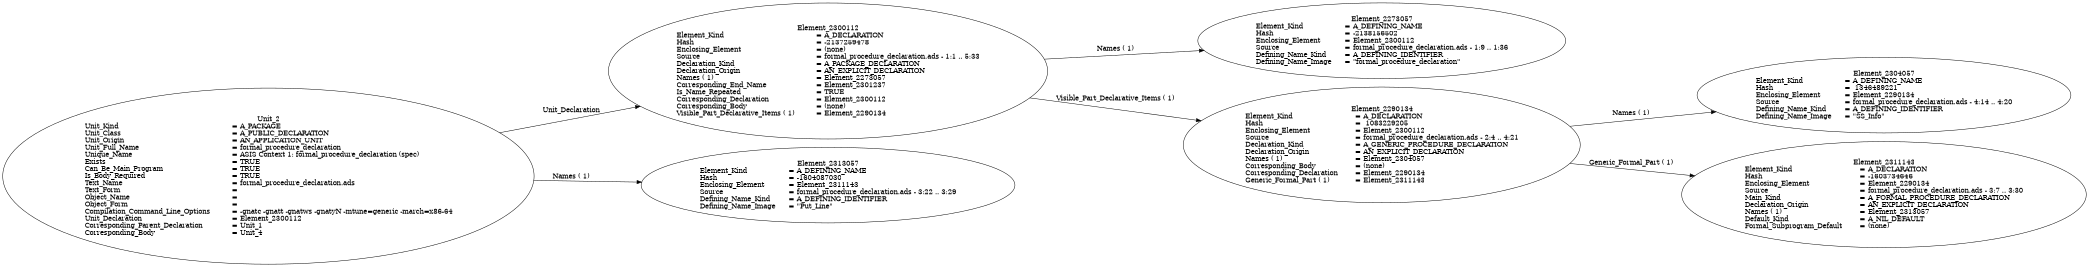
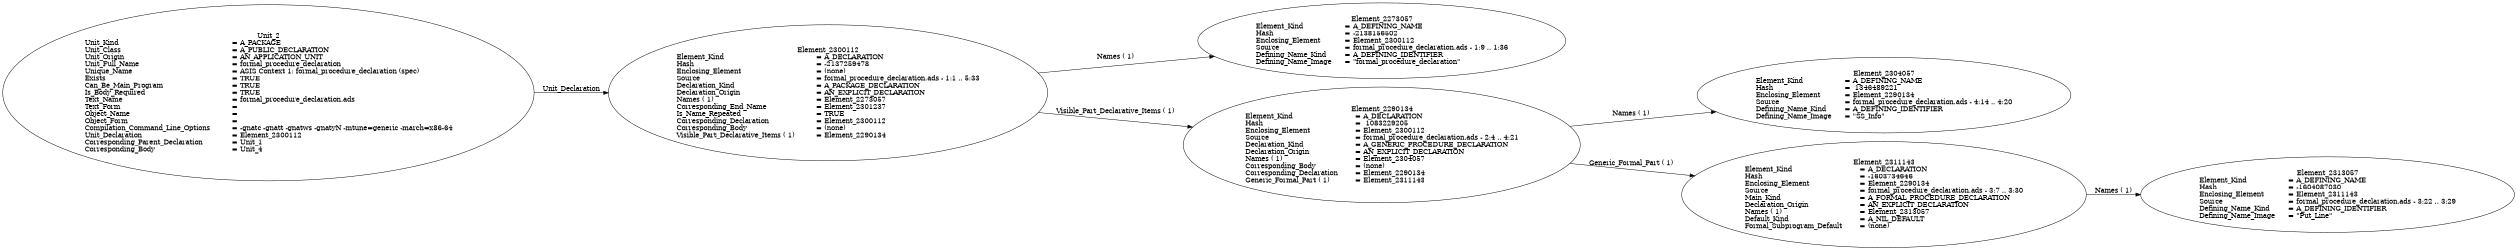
(585, 181) -> (2111, 195)
